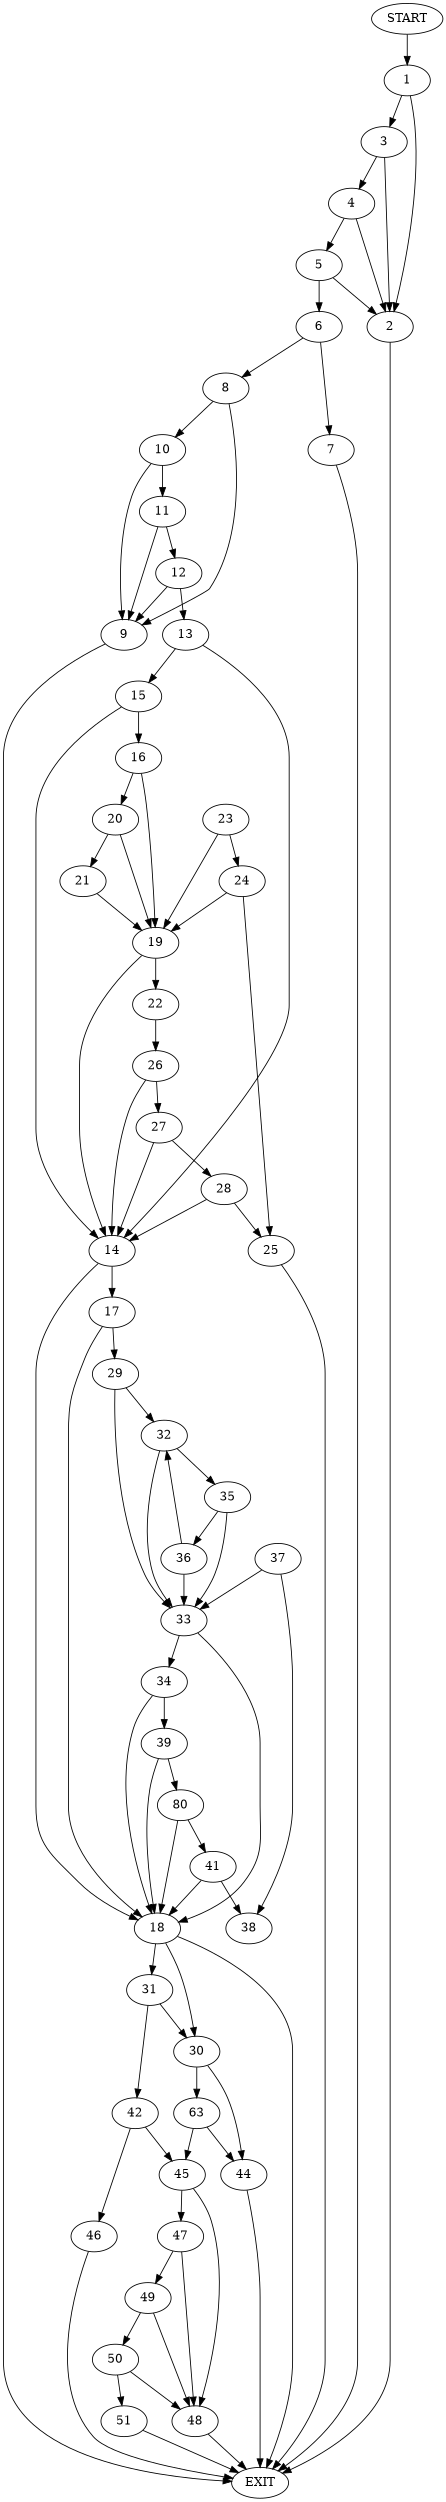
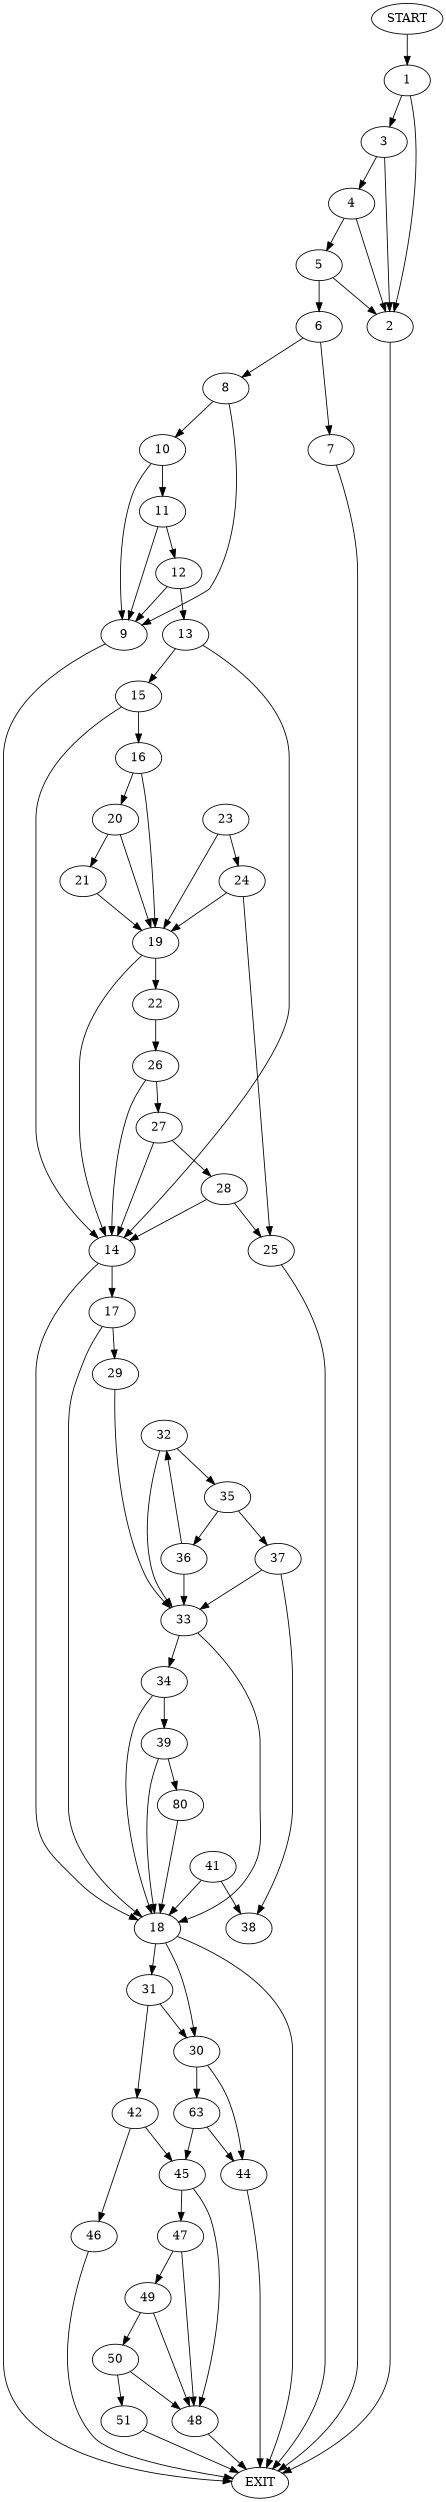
(137, 1401) -> none
(220, 1558) -> (250, 1525)
(195, 1832) -> none
